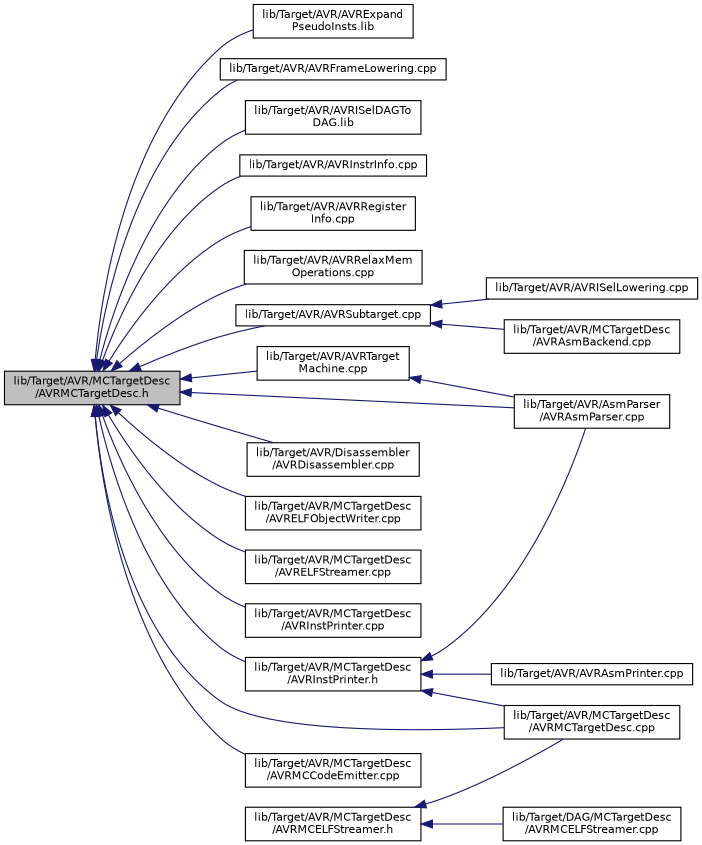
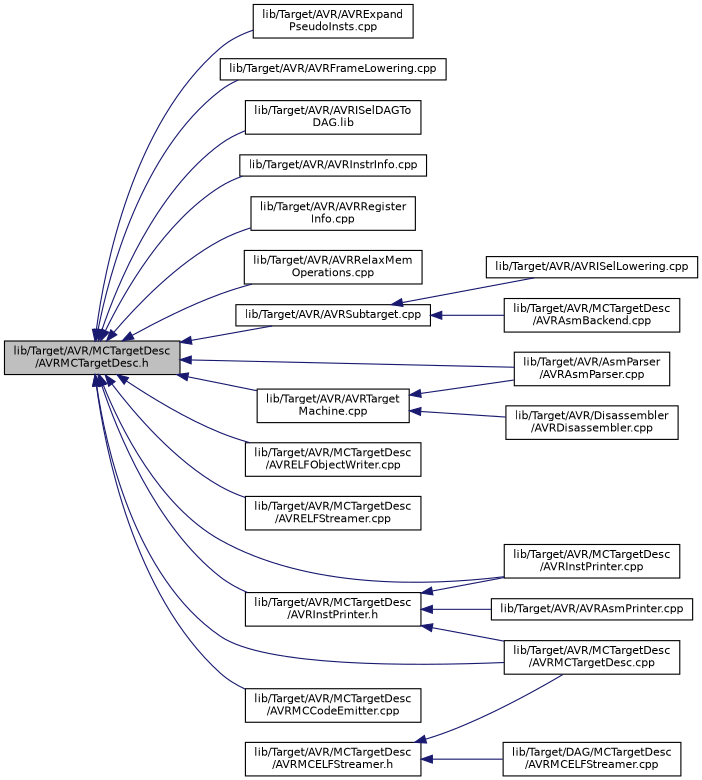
(333, 21) -> (333, 21)
(216, 426) -> (463, 414)
(527, 555) -> (468, 584)
